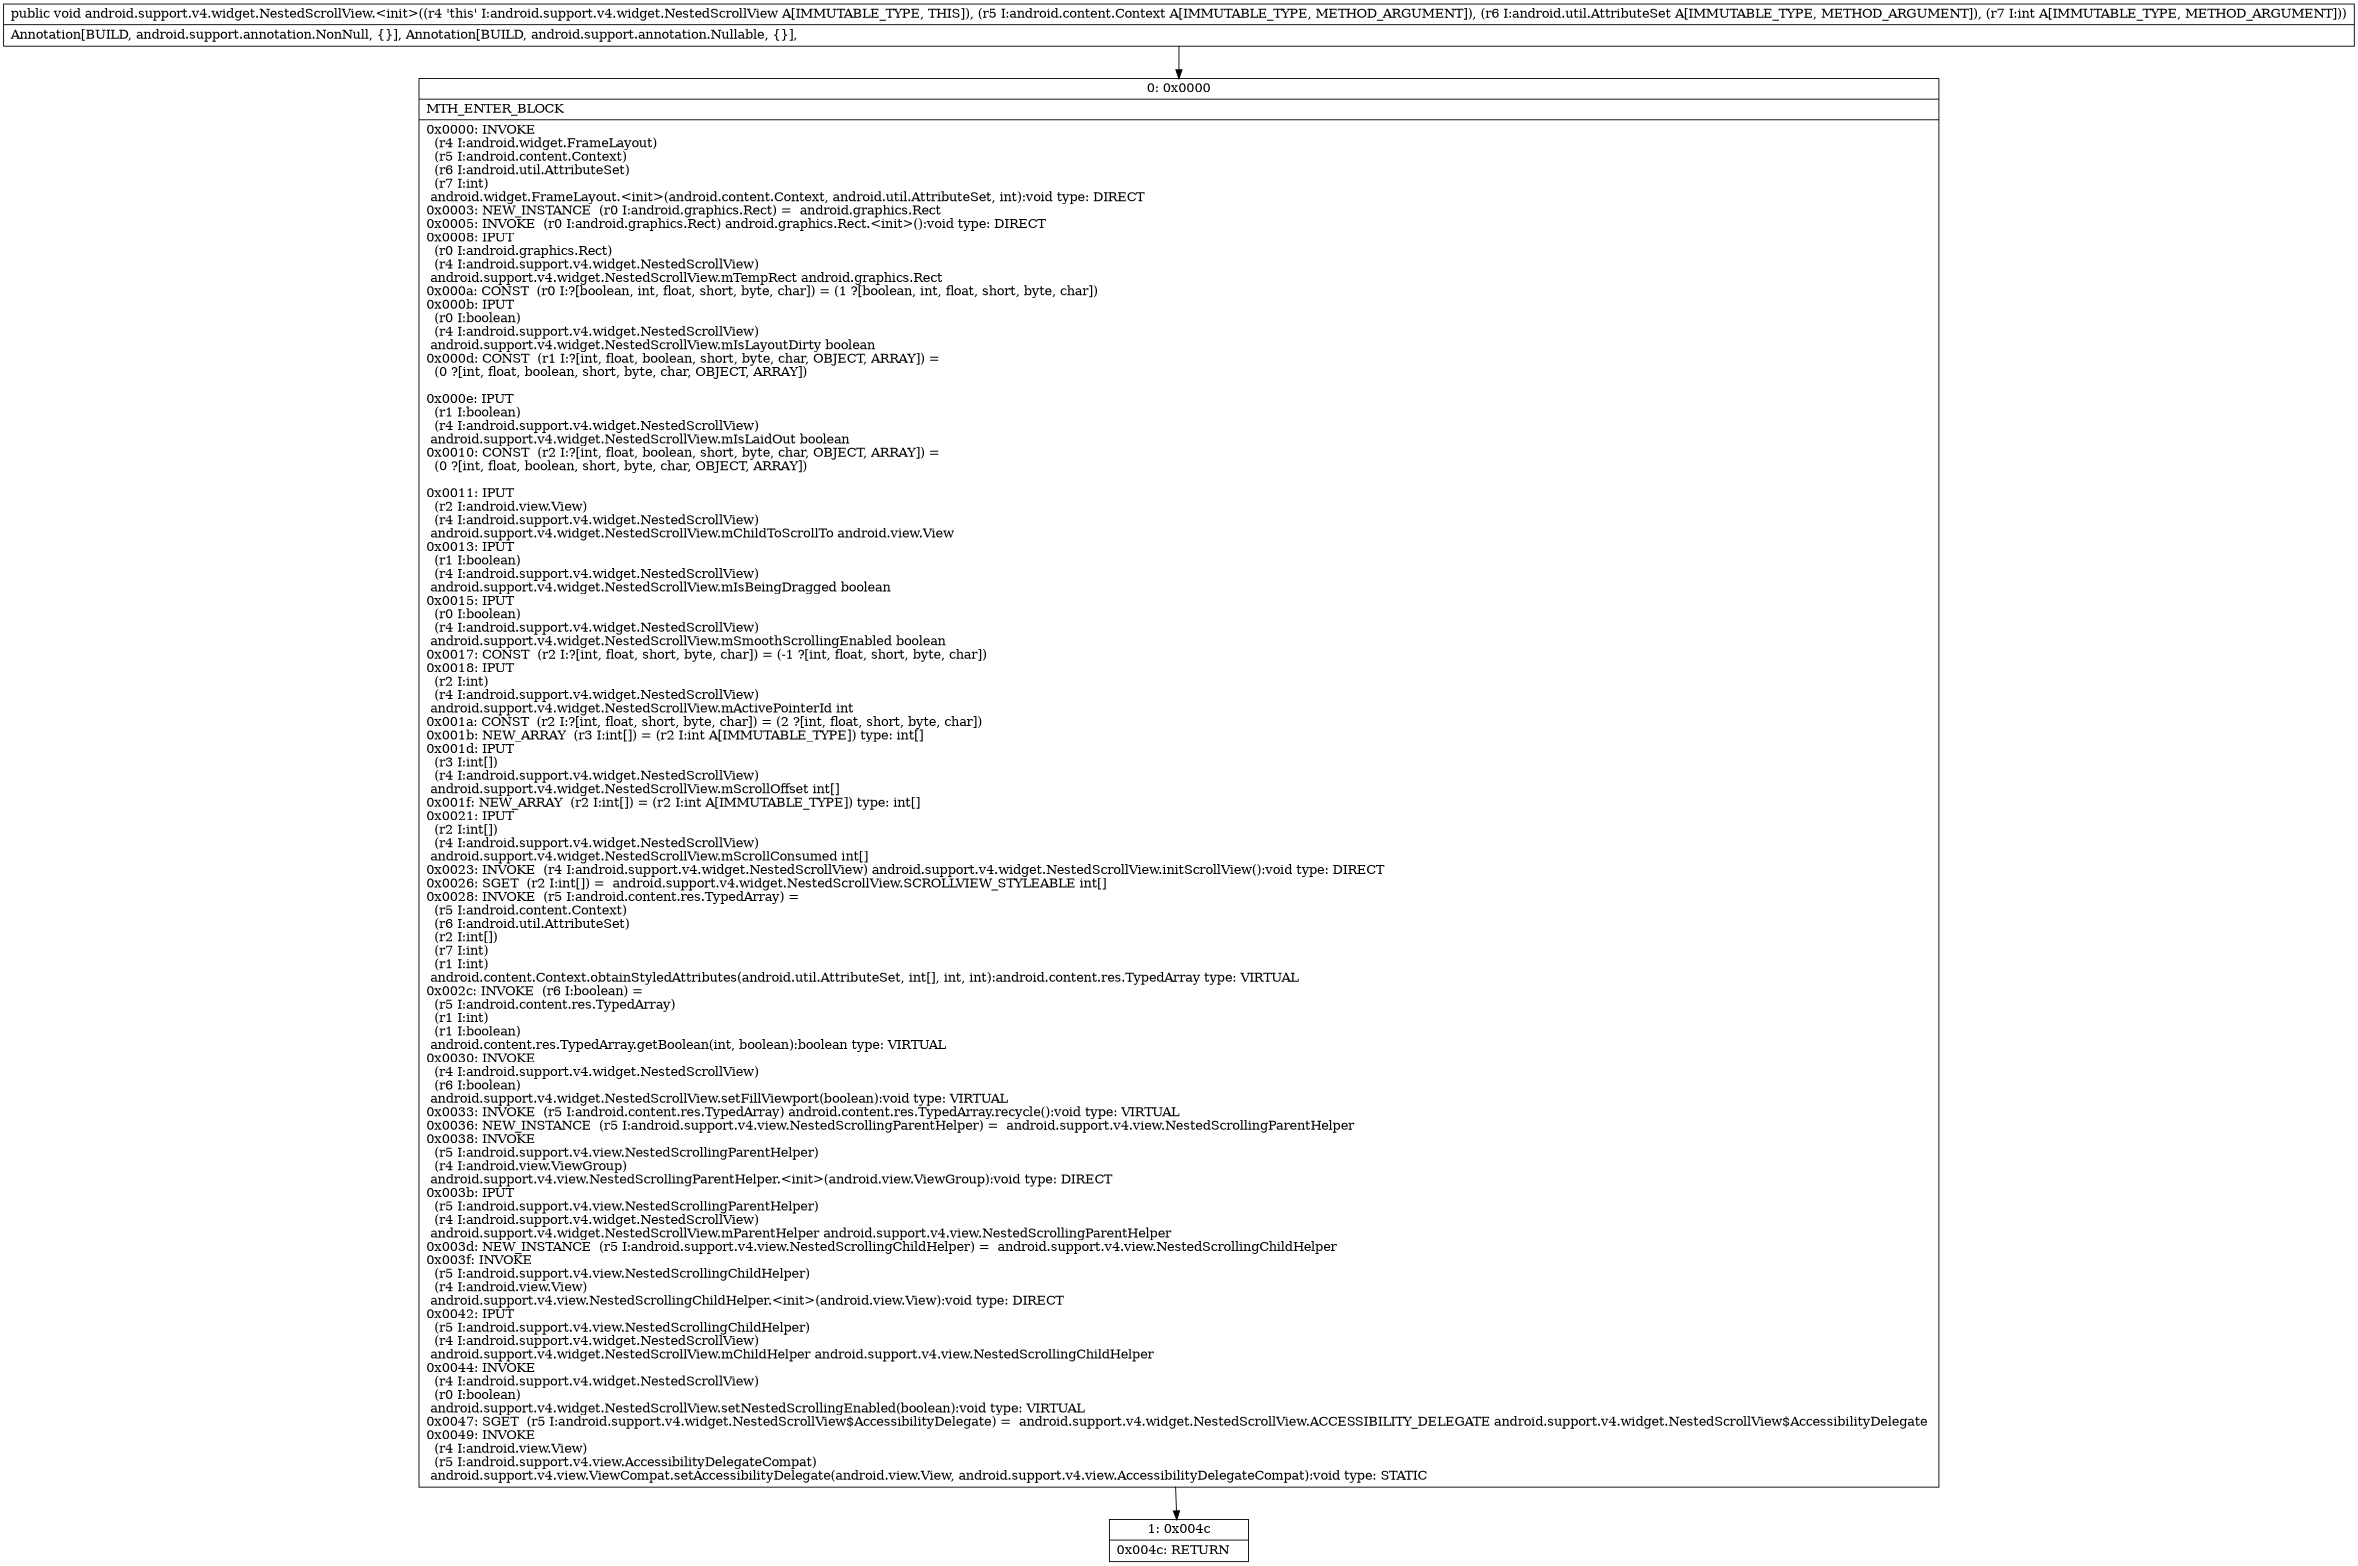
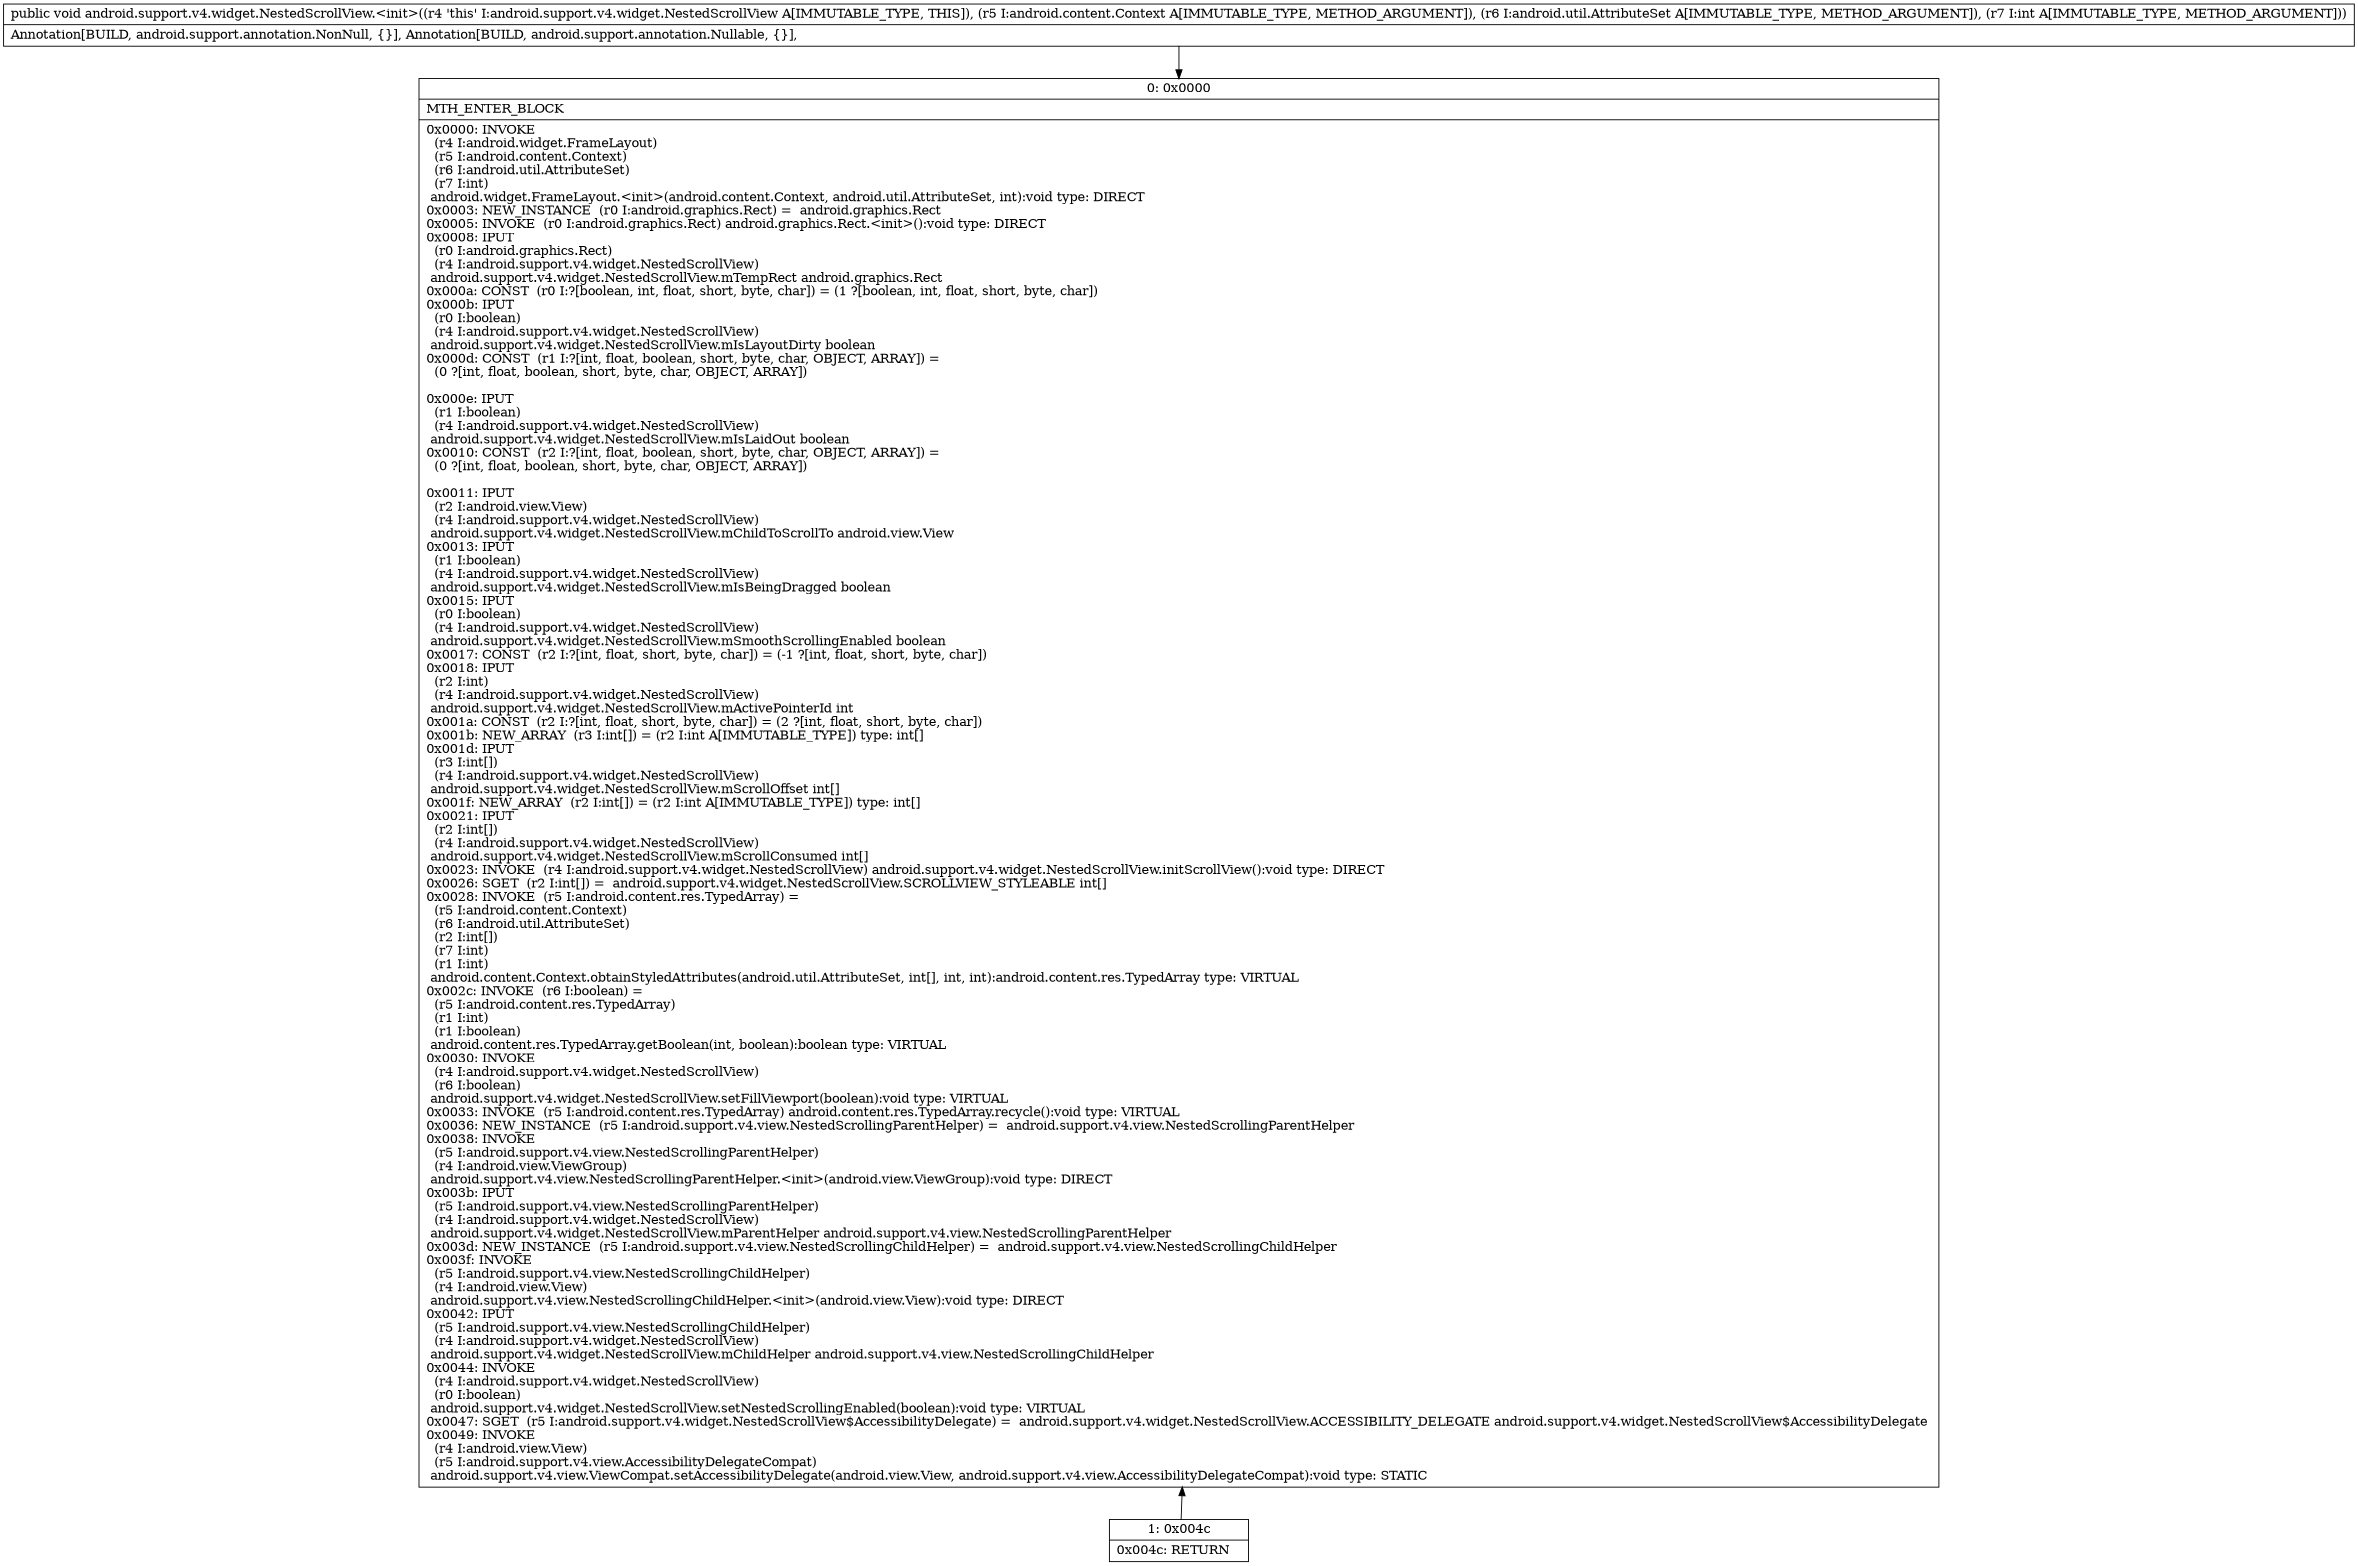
(1176, 1499) -> (1182, 1508)
